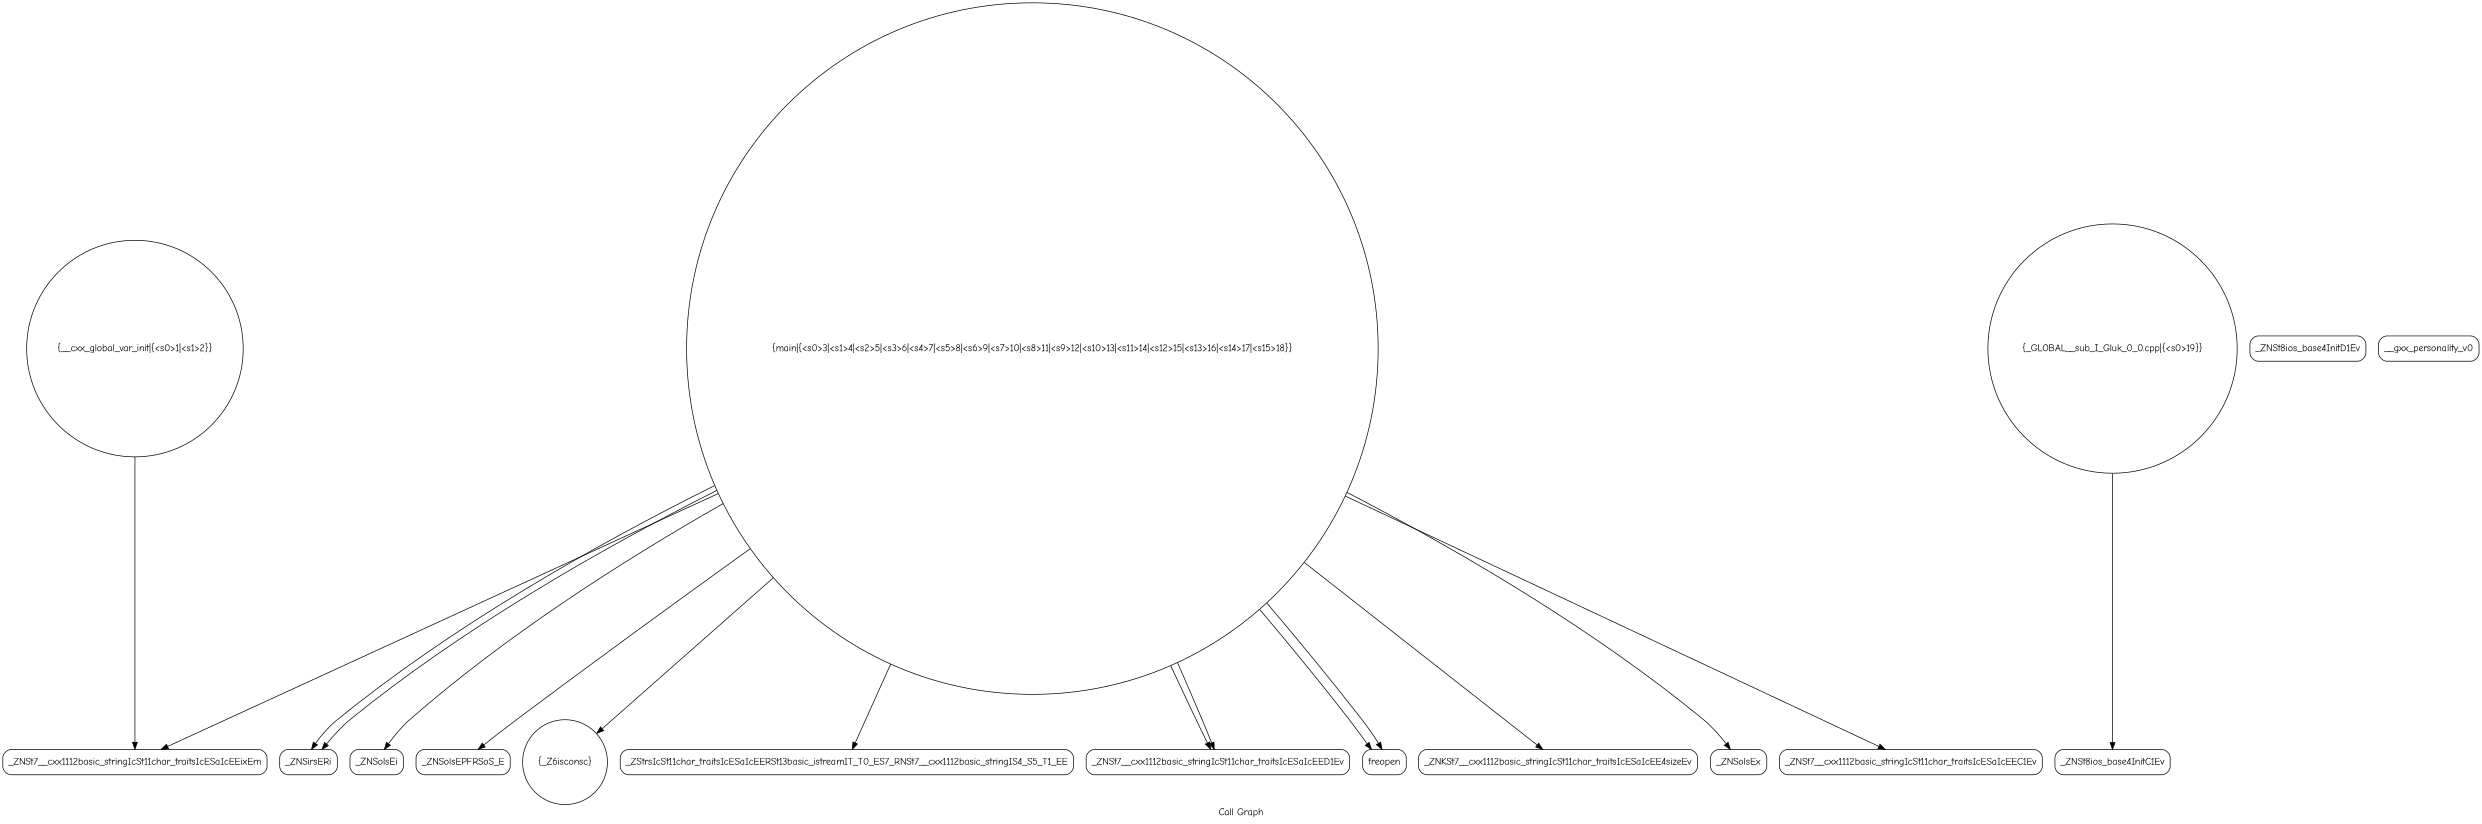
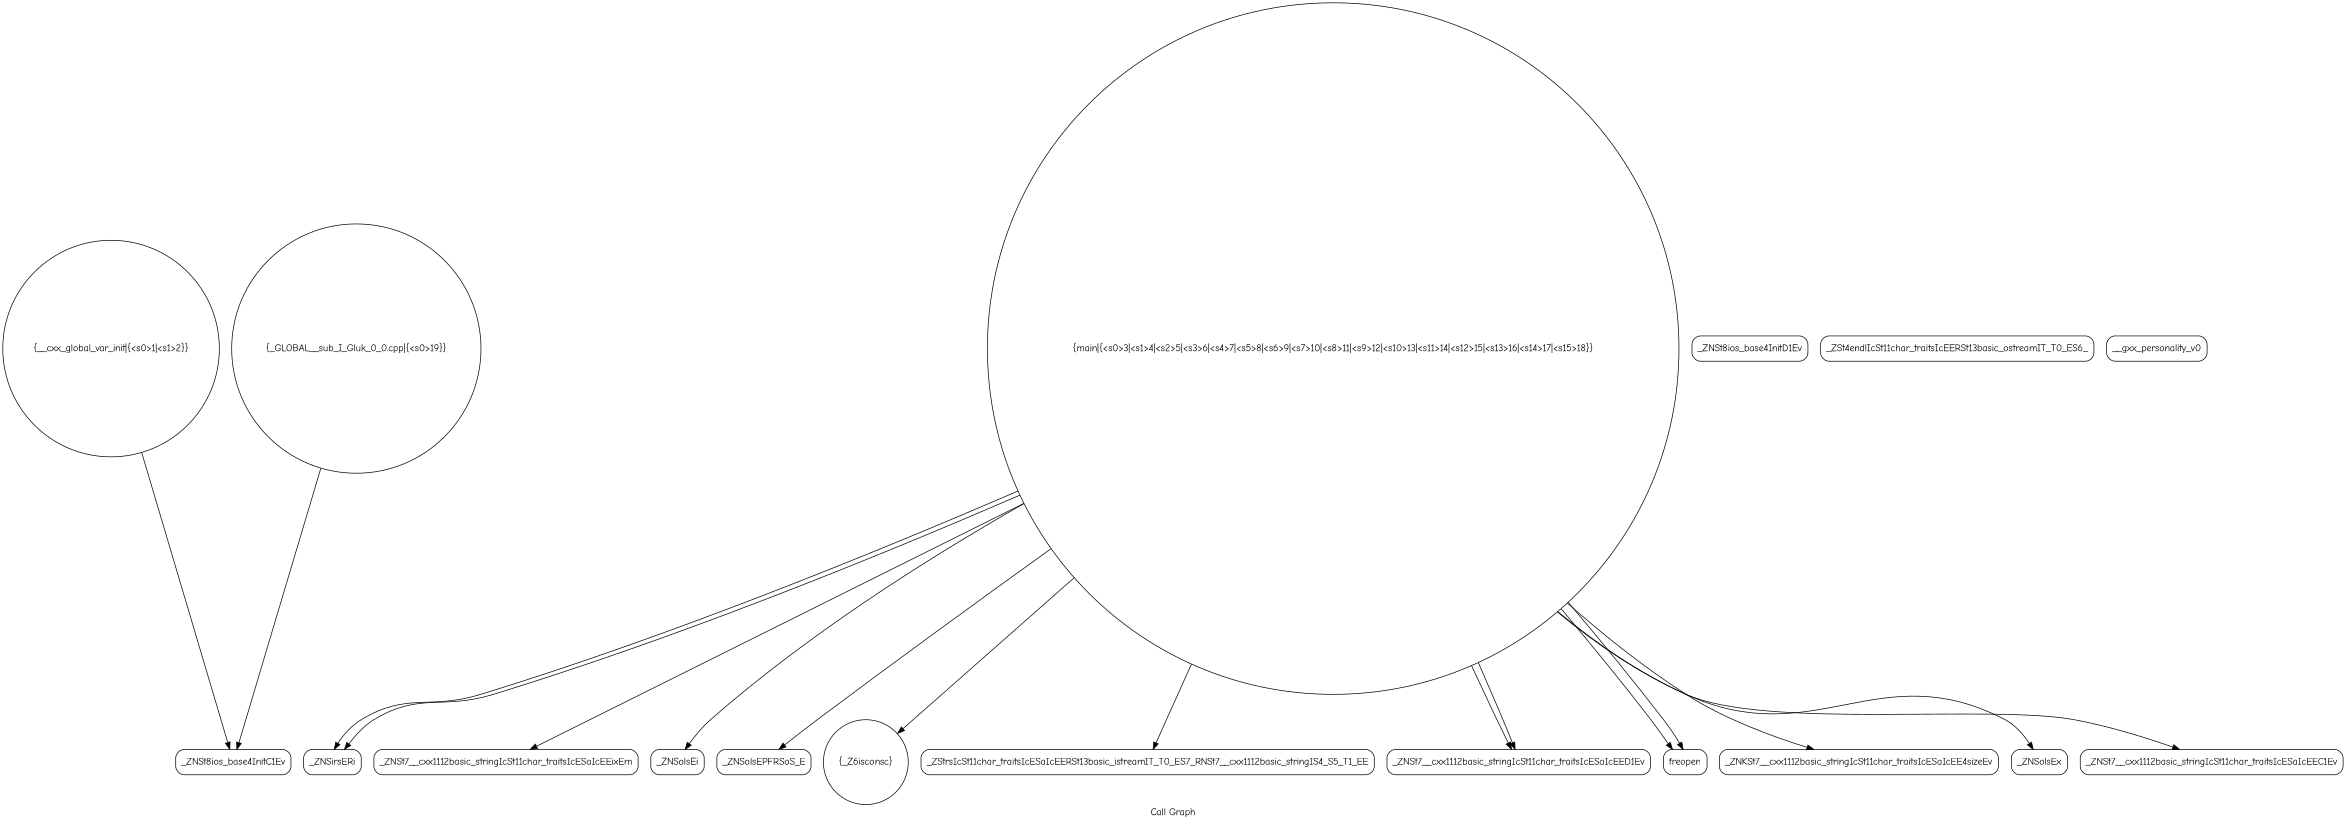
none -> (1957, 349)
(135, 600) -> (185, 598)
